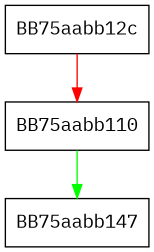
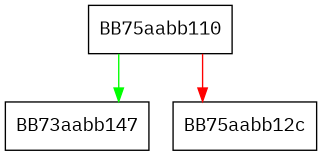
(77, 71) -> (203, 71)
(77, 223) -> (77, 126)
